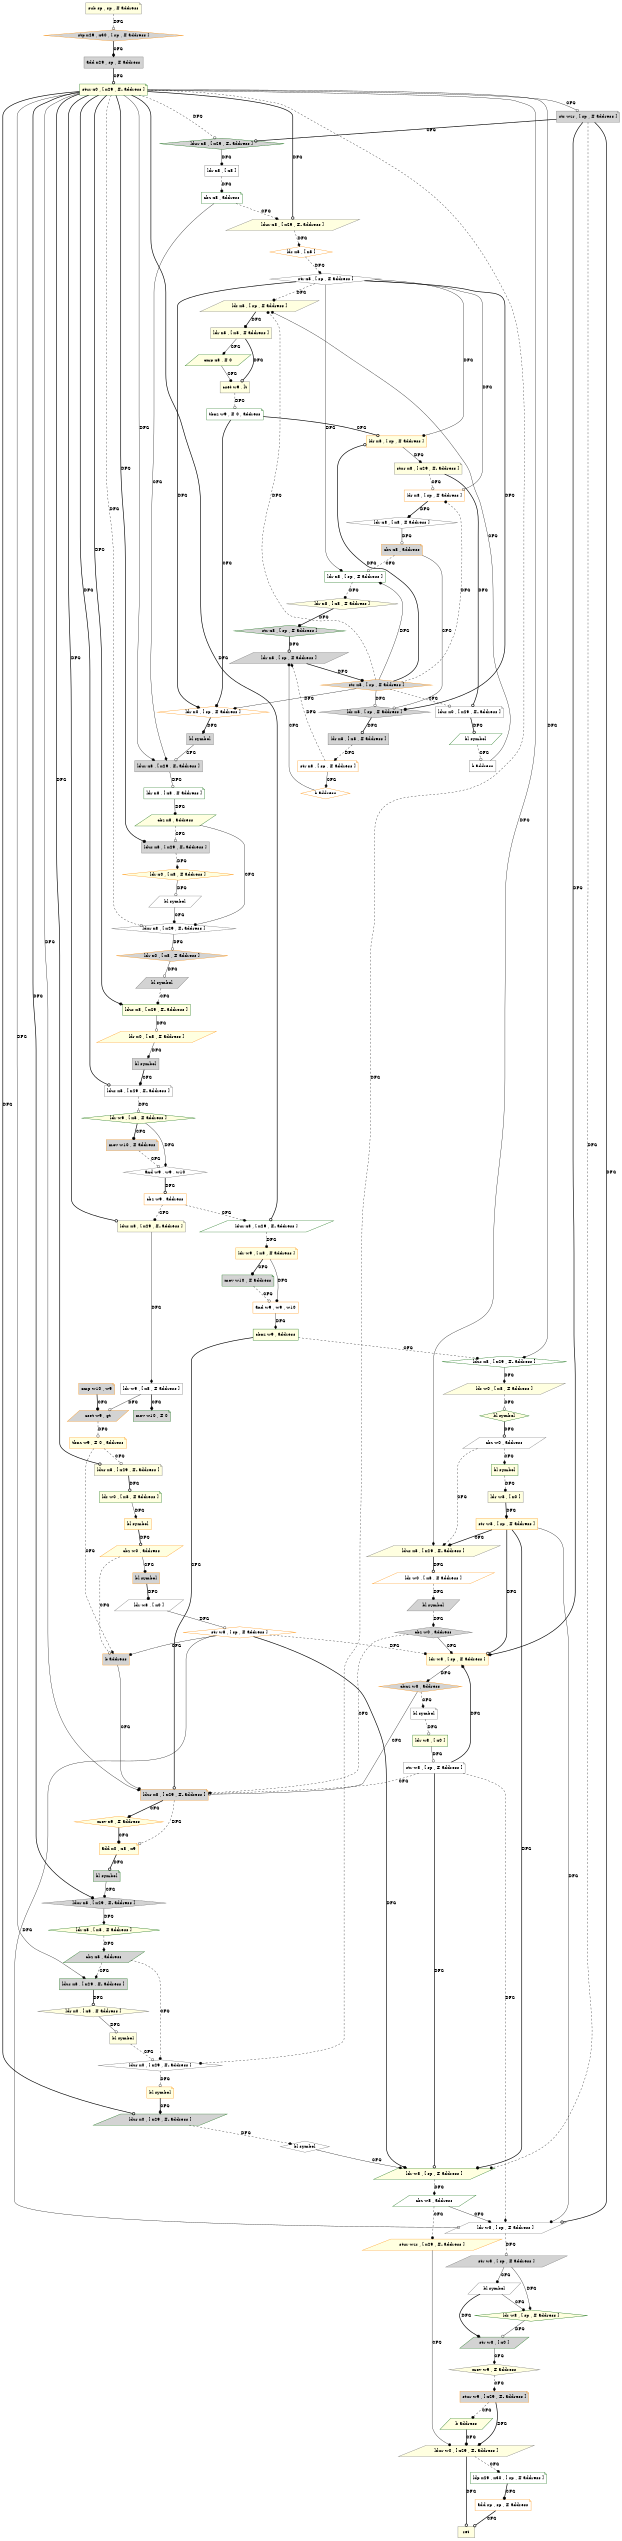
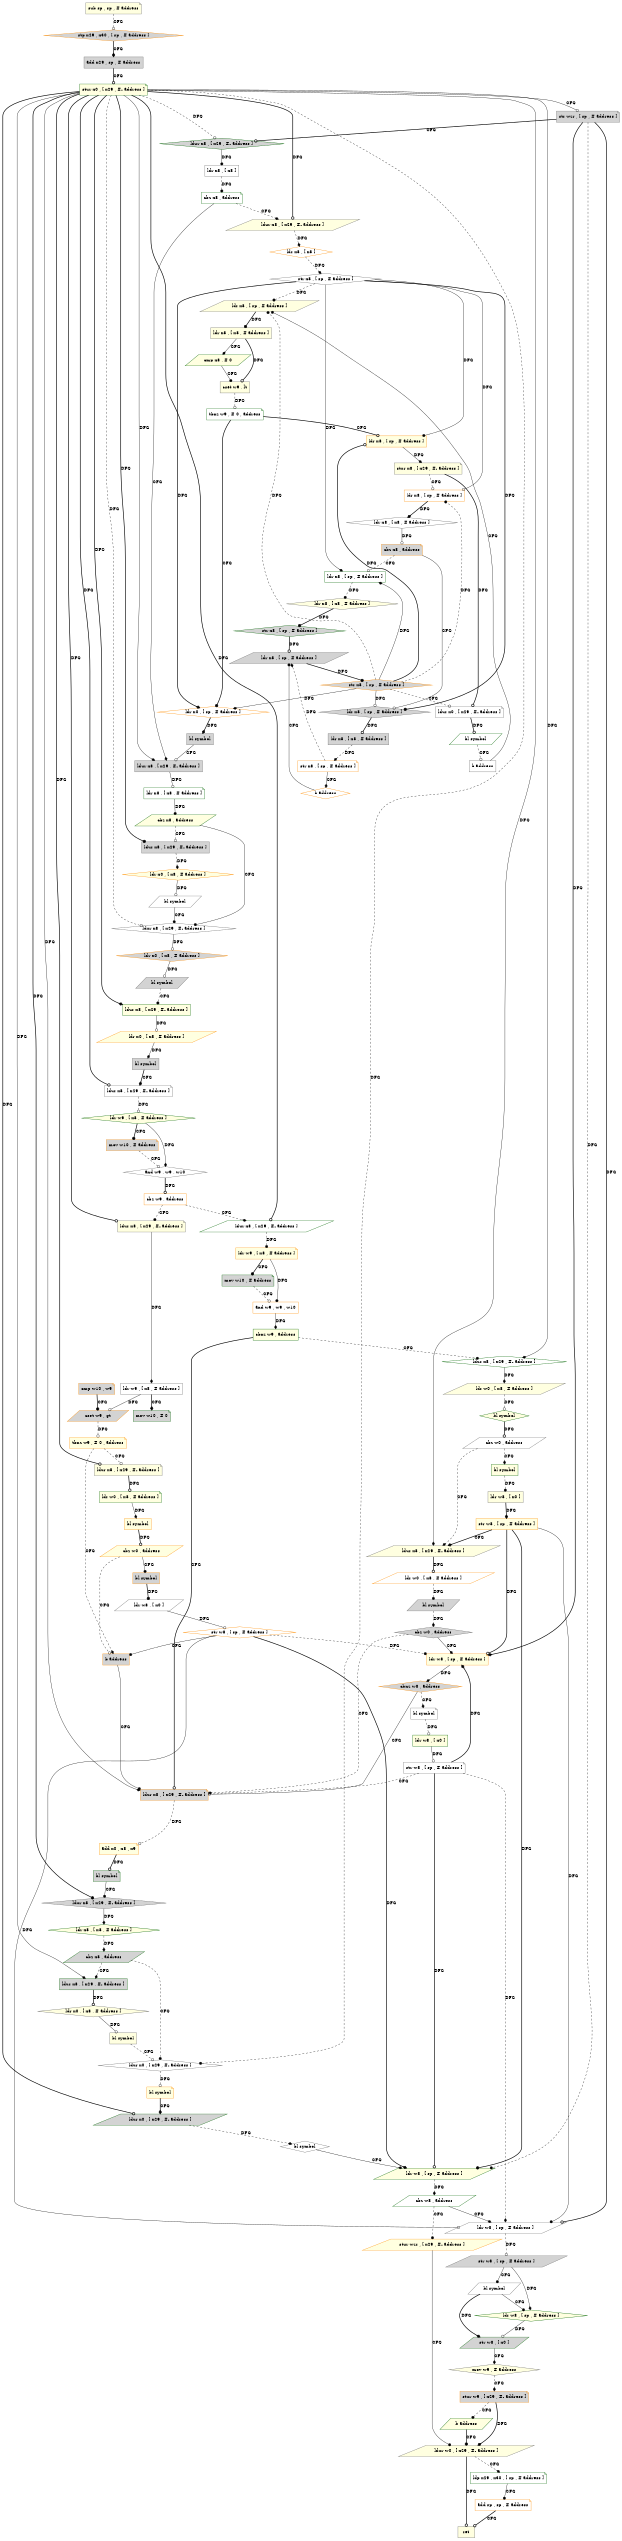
(119, 22) -> (119, 22)
(119, 1822) -> none
(506, 2490) -> (506, 2490)
